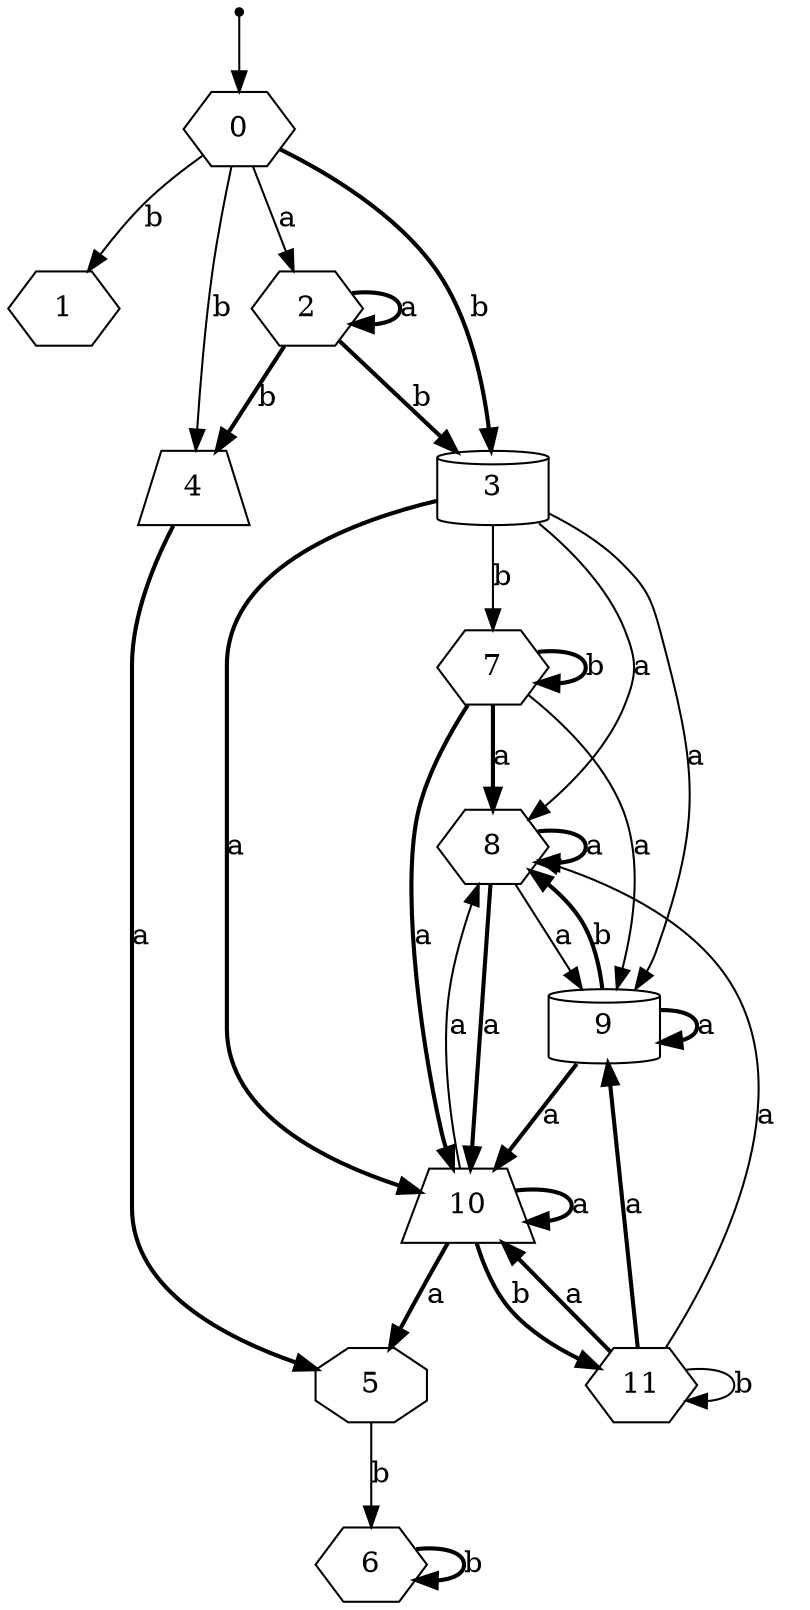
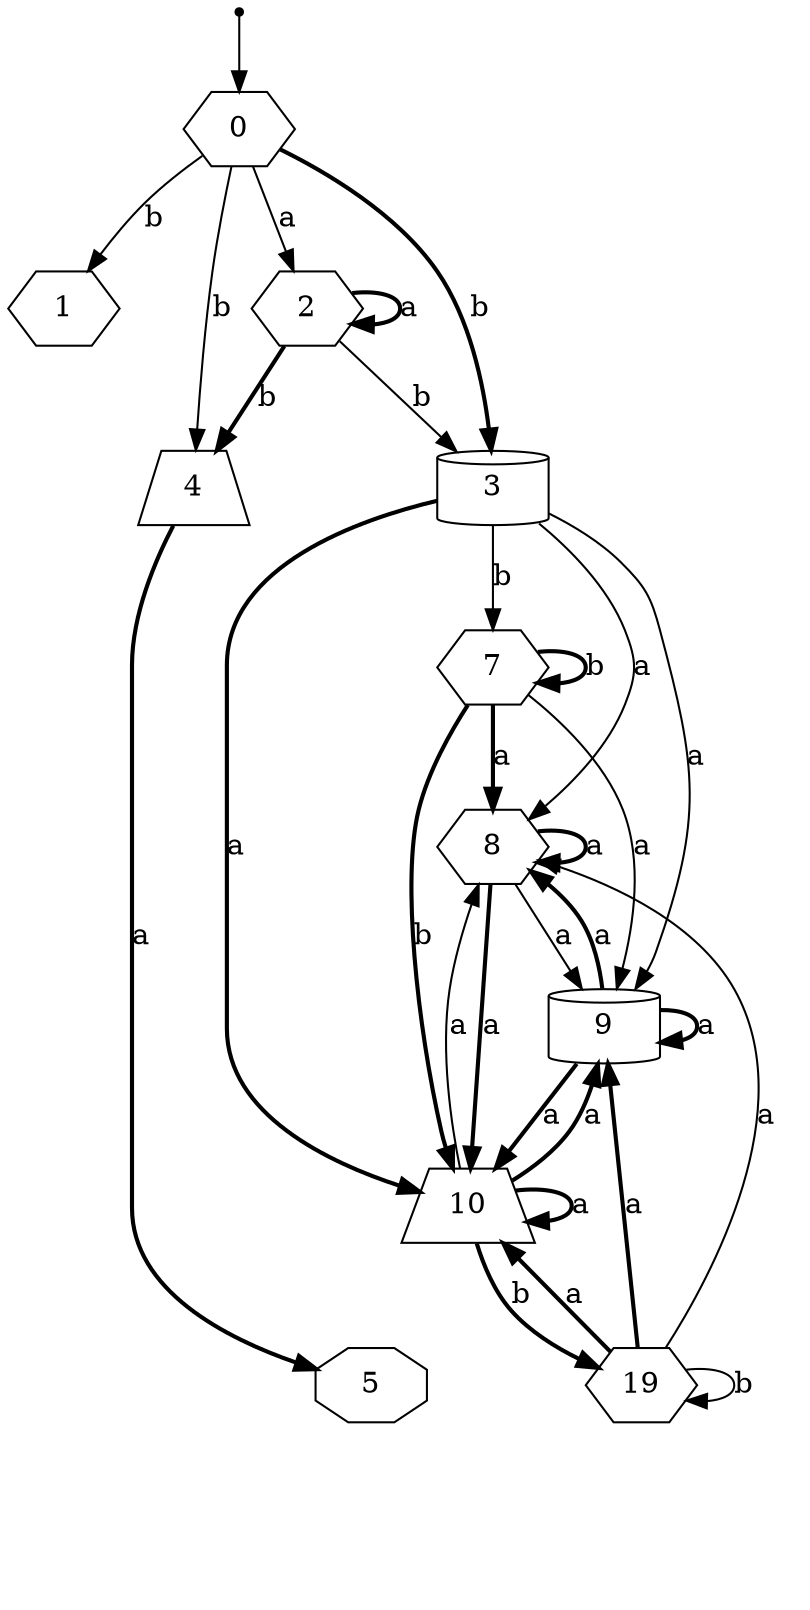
(390, 389) -> (390, 389)
(424, 937) -> (424, 937)
(603, 937) -> (603, 937)
(424, 1286) -> (562, 1140)
(641, 1385) -> (641, 1385)
(371, 1565) -> none
